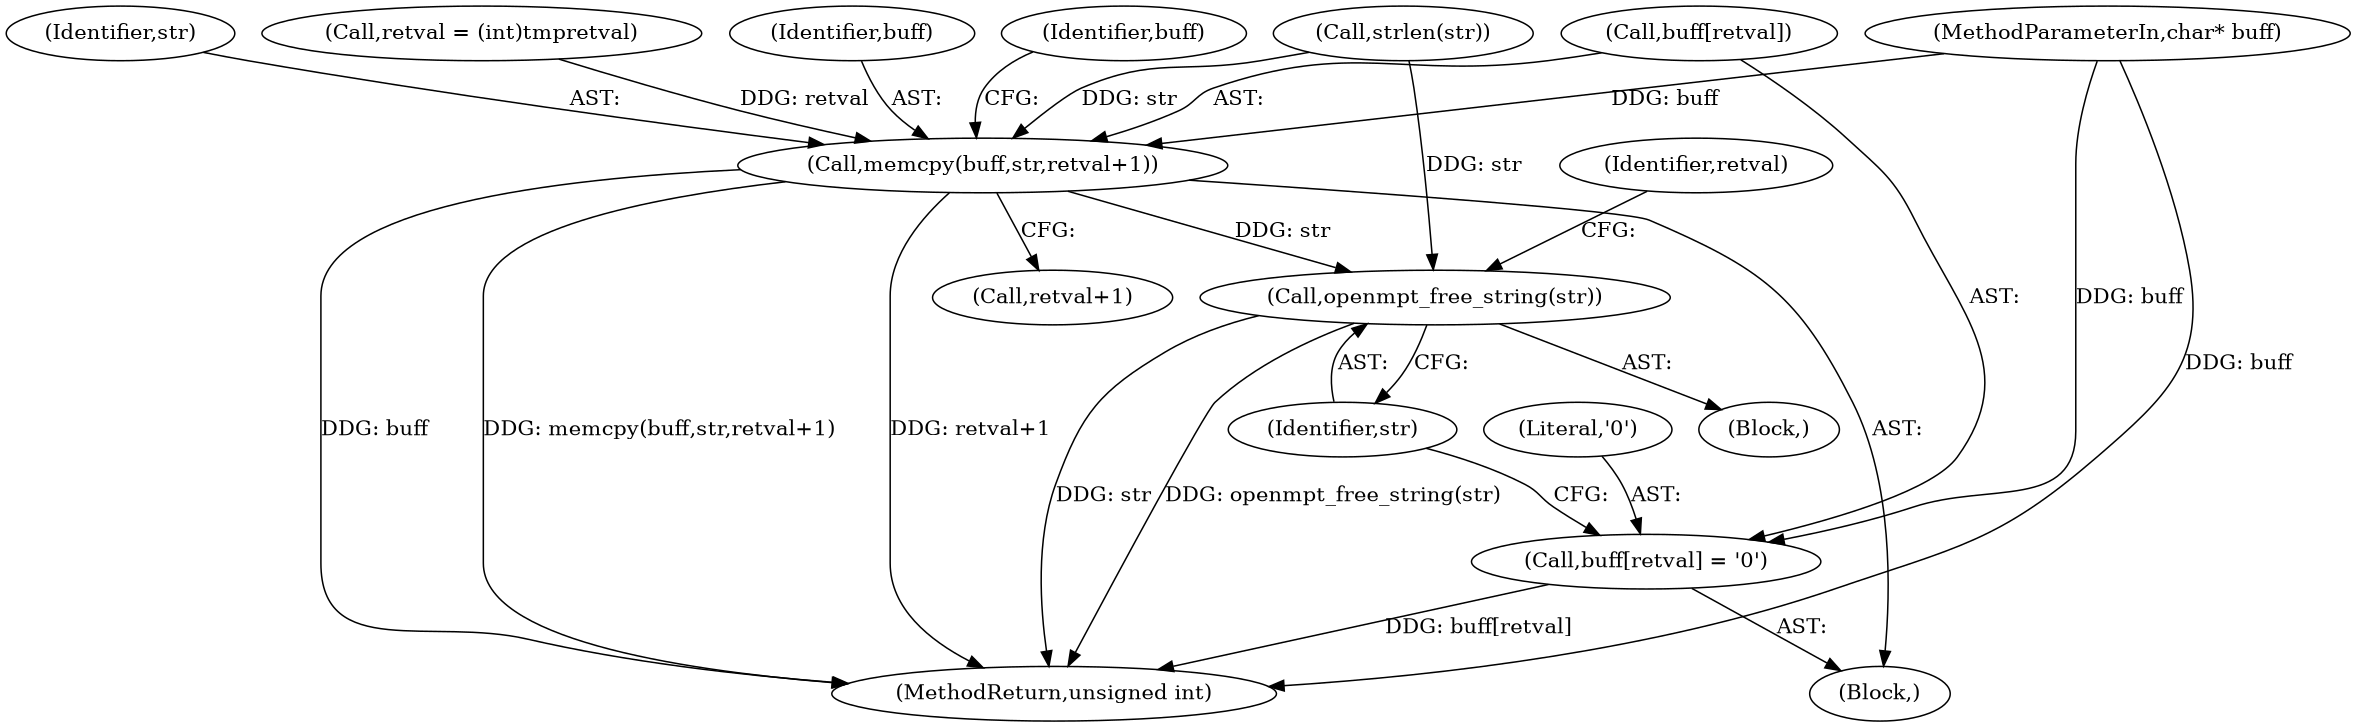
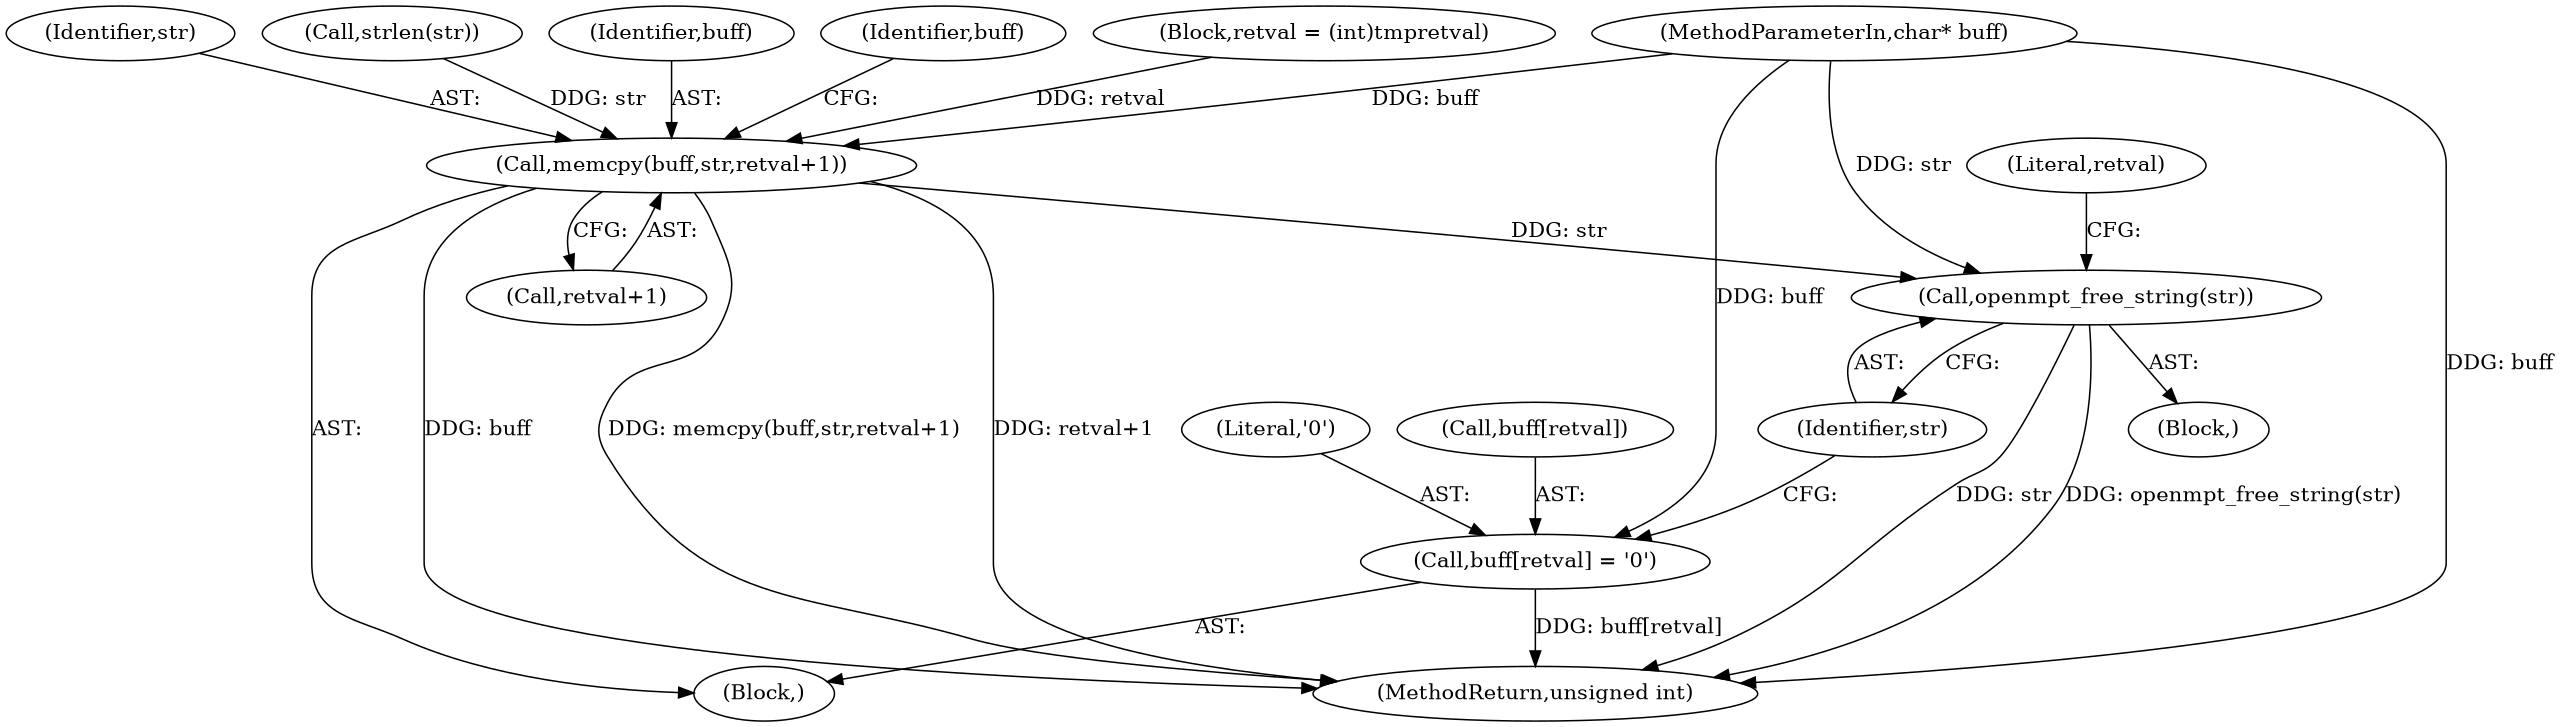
(482, 33) -> (1324, 33)
(1347, 63) -> (636, 241)
(1423, 157) -> (1855, 192)
(1696, 165) -> (2086, 165)
